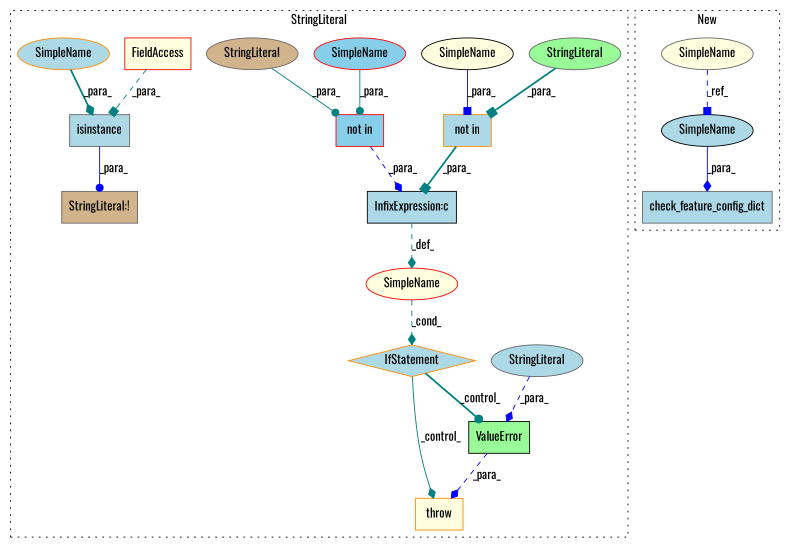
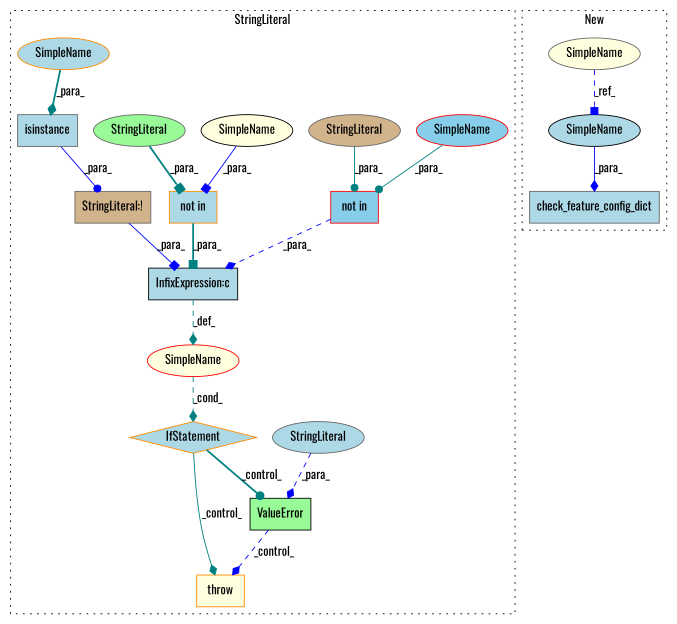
(158, 54) -> none
none -> (150, 243)
(487, 476) -> (274, 553)
